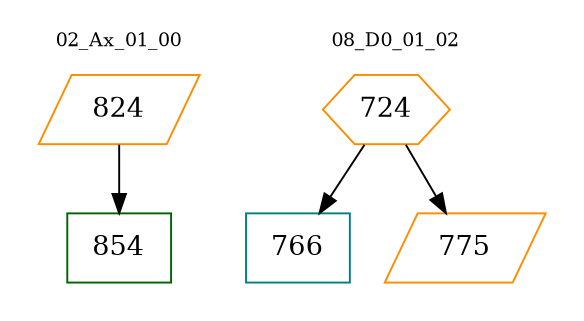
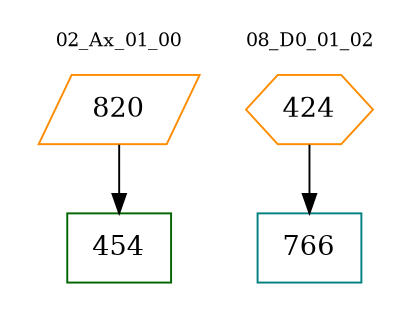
(119, 110) -> (119, 110)
(386, 110) -> (309, 110)
(119, 248) -> (119, 248)
(465, 248) -> none
